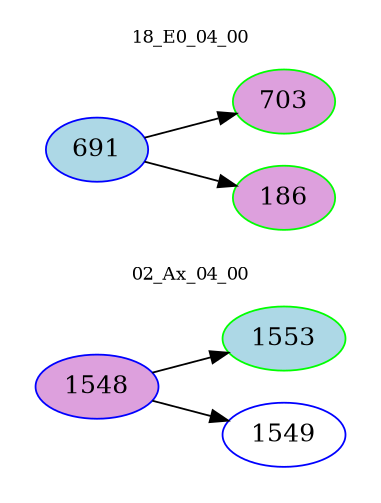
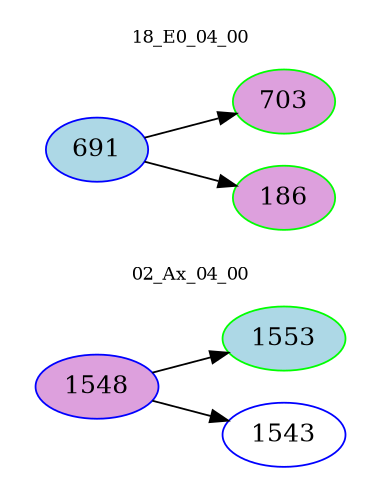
(284, 435) -> (284, 435)
